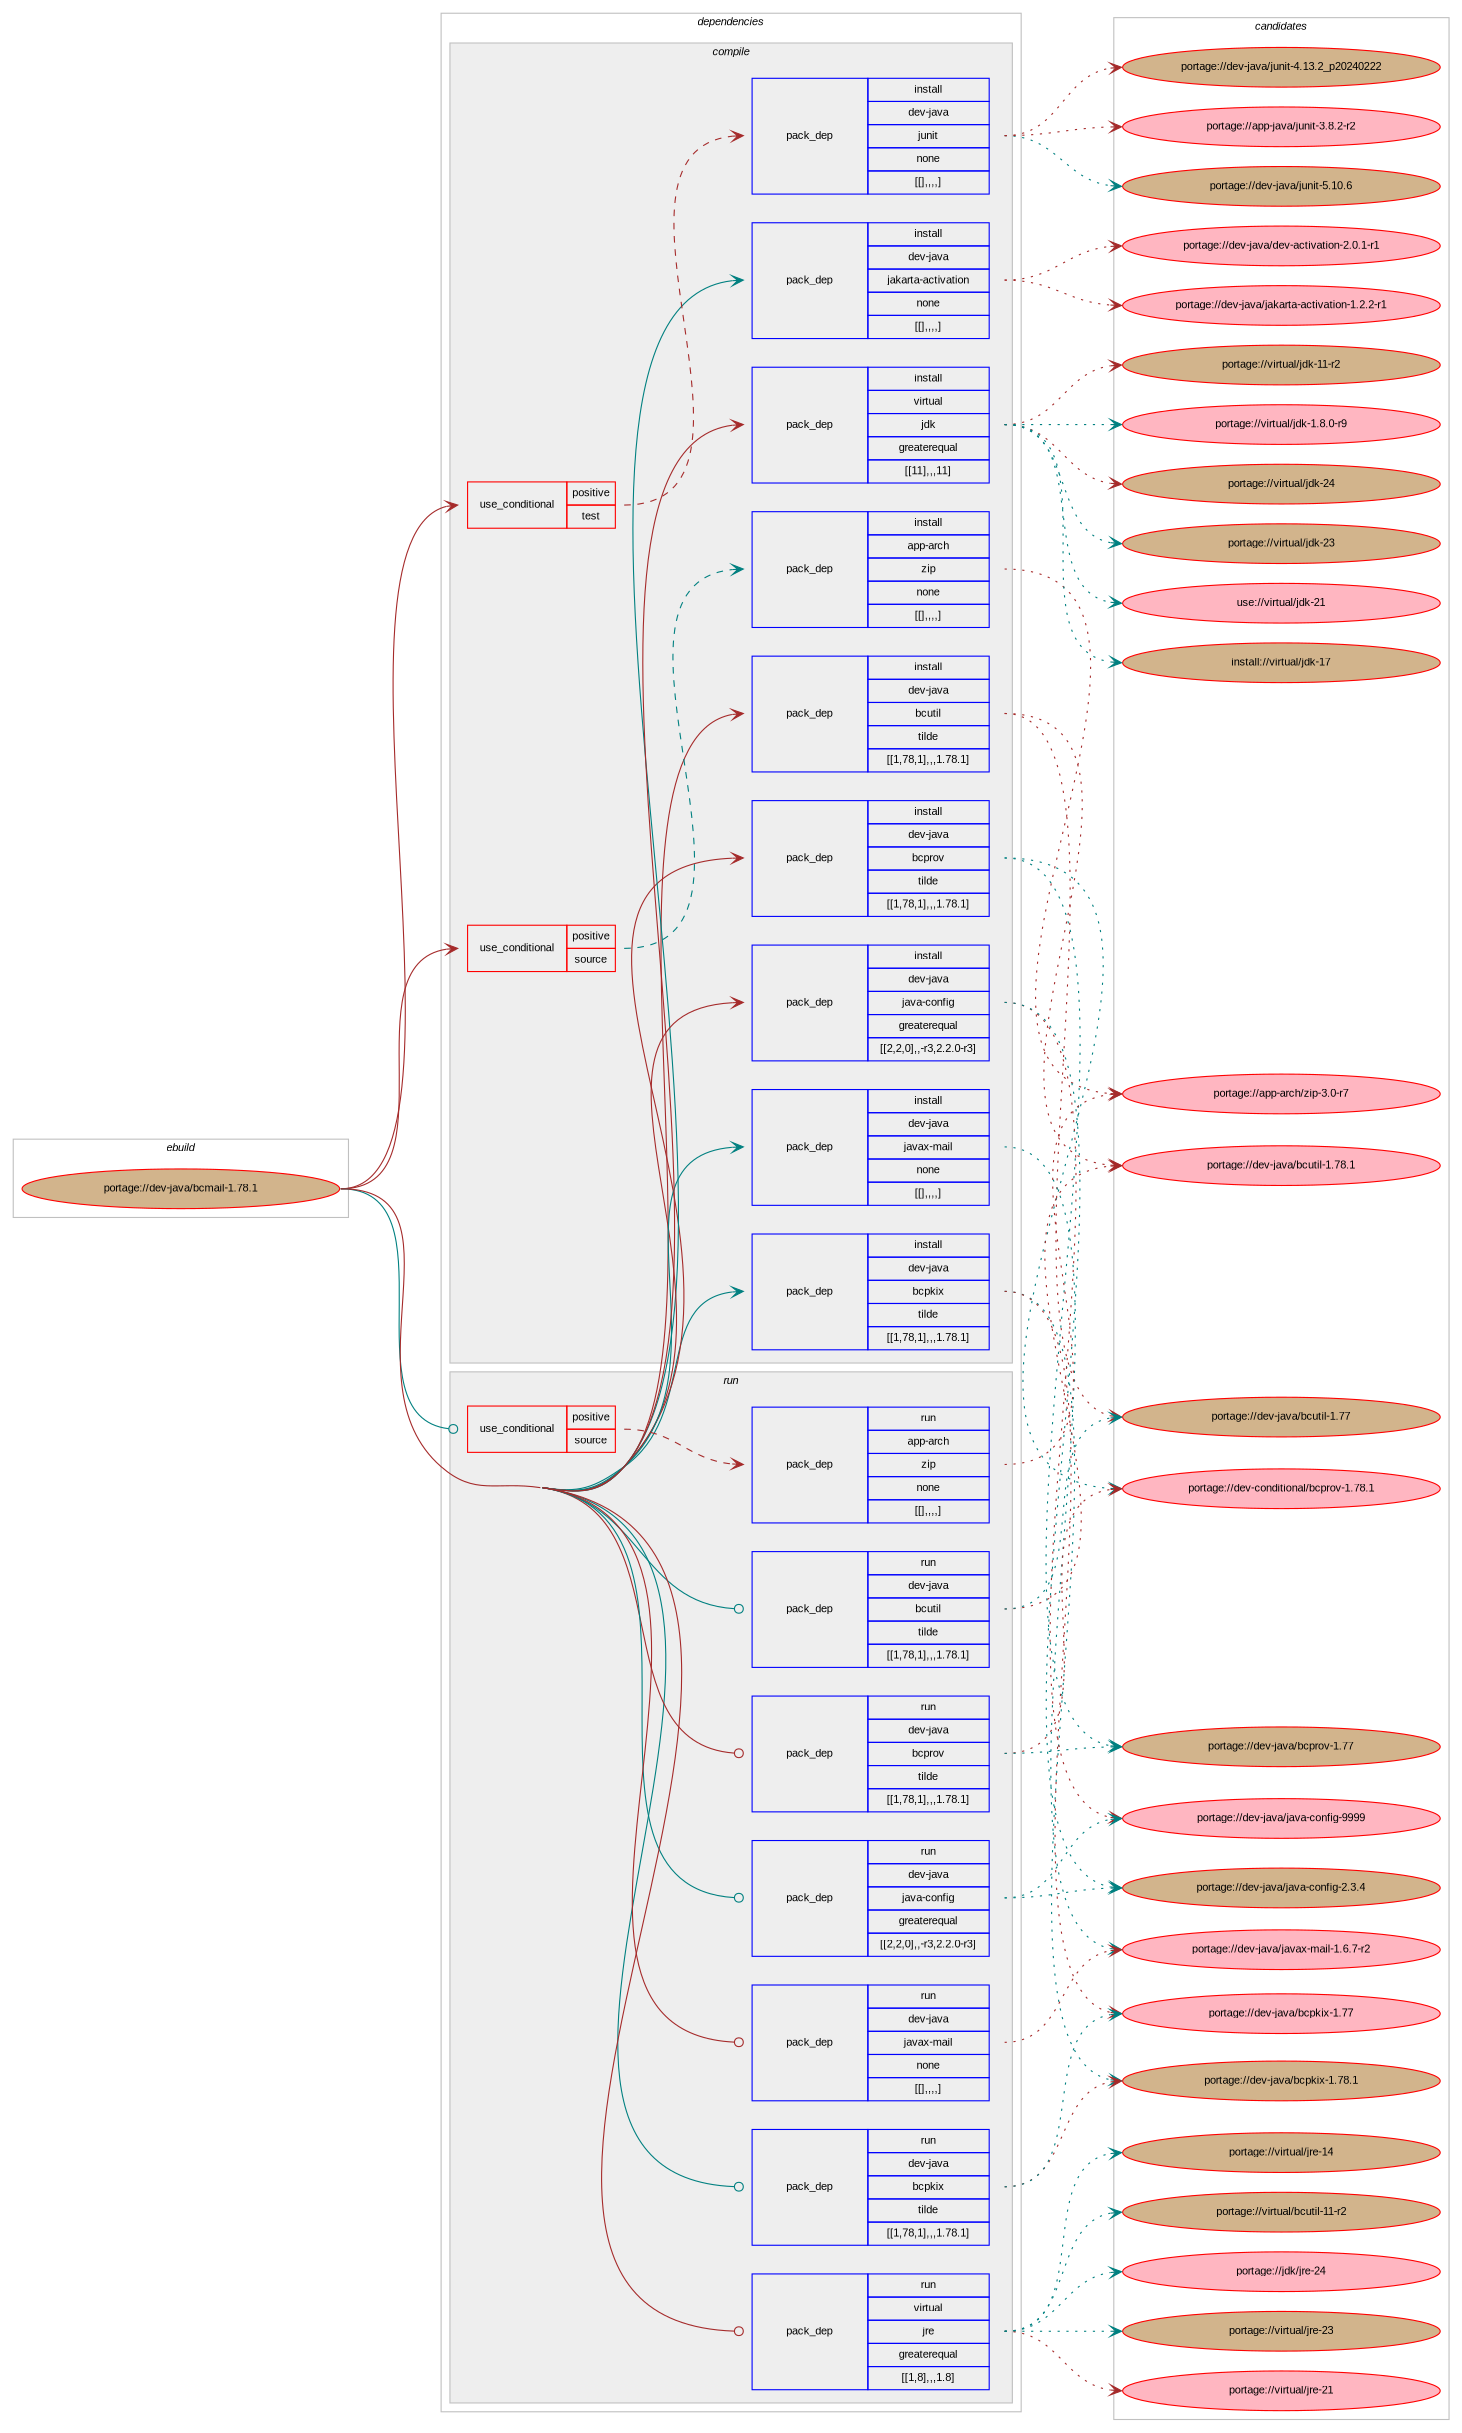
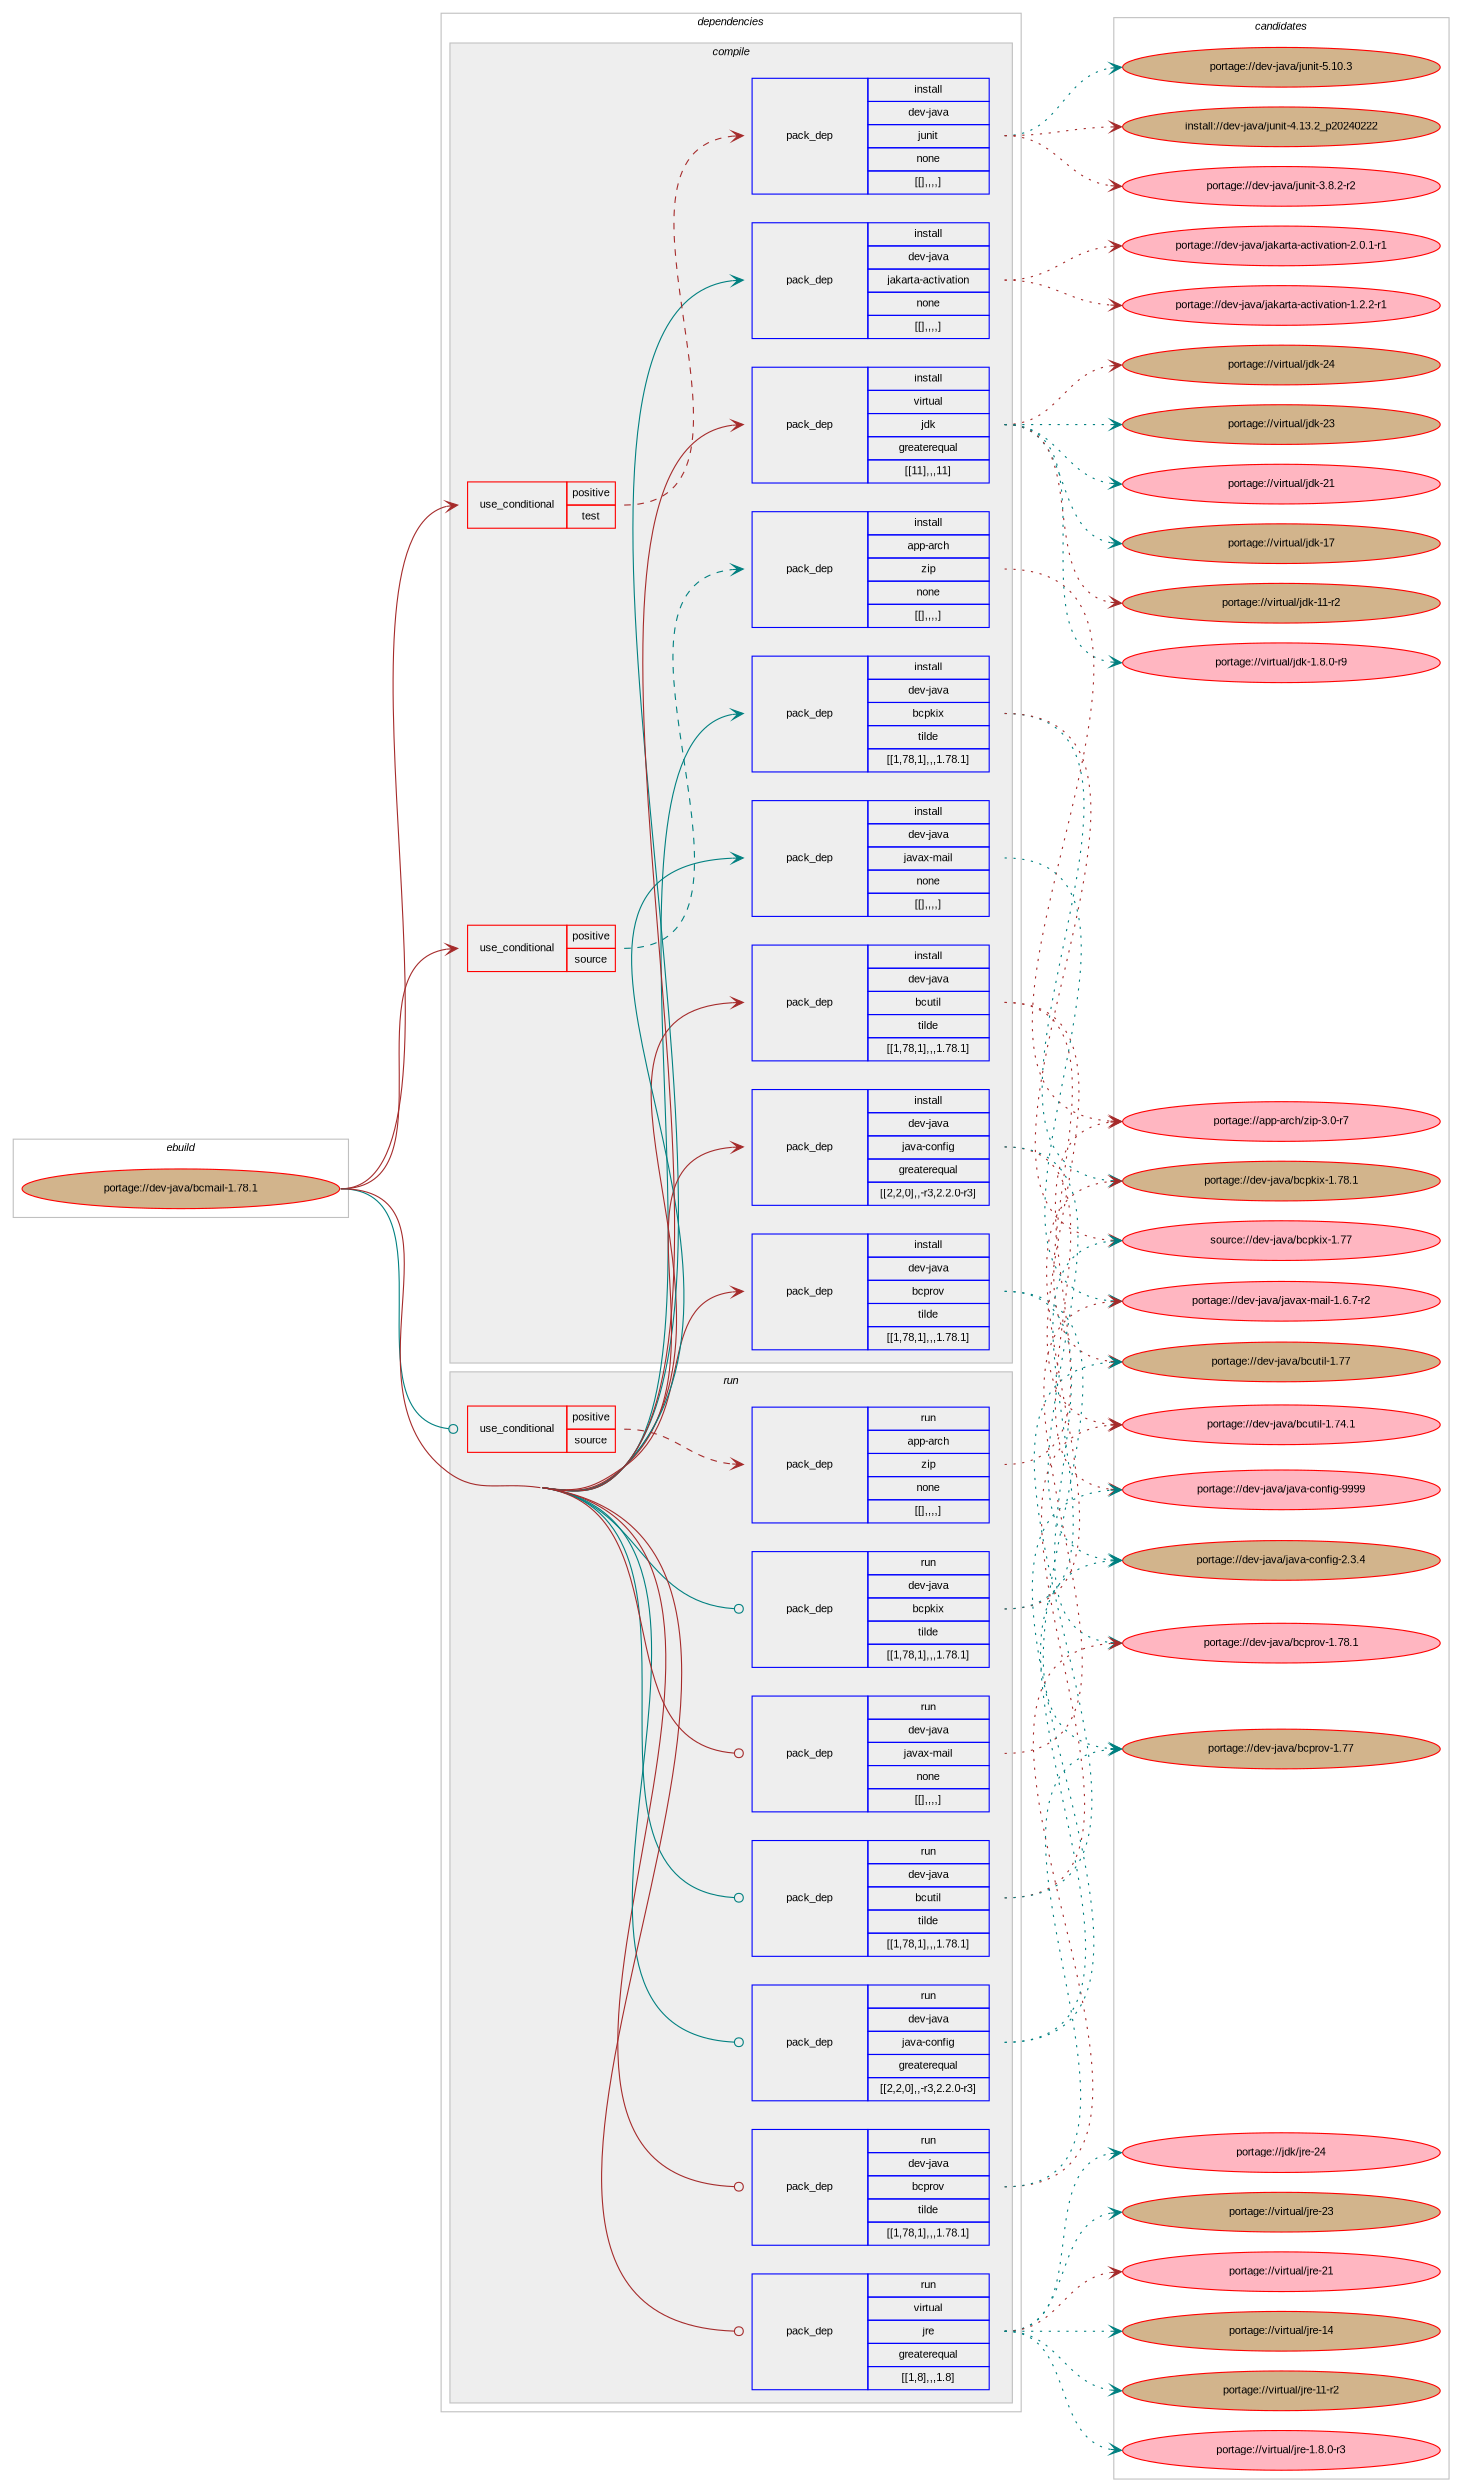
(1281, 67) -> (1281, 127)
(1281, 127) -> (1281, 186)
(1281, 186) -> (1281, 67)
(1281, 246) -> (1281, 246)
(1281, 603) -> (1281, 484)
(1281, 663) -> (1281, 544)
(1281, 1166) -> (1281, 1425)
(1281, 1489) -> (1281, 1643)
(1281, 2014) -> (1281, 1241)
(1281, 2212) -> (1281, 2391)
none -> (1281, 2450)
